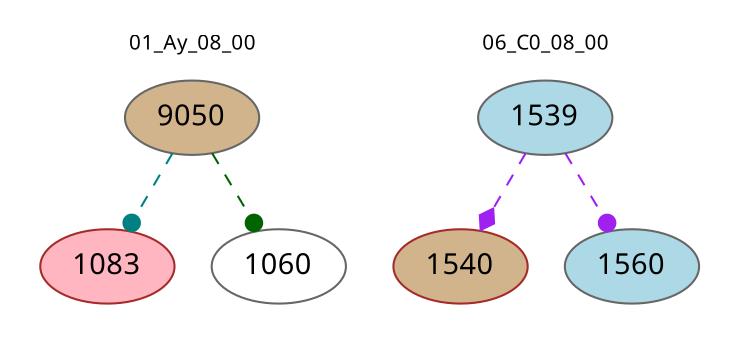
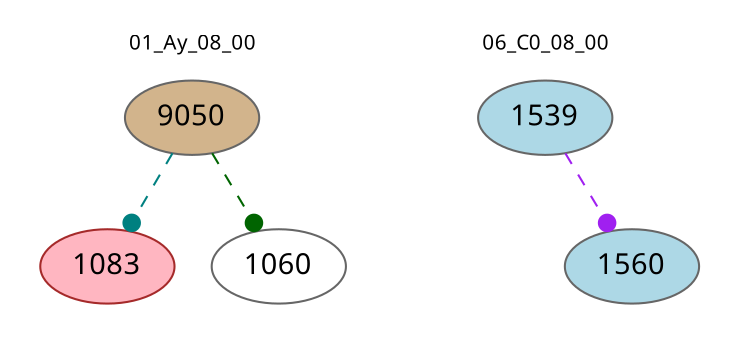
(461, 266) -> none
